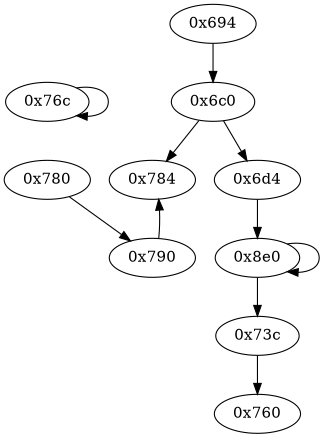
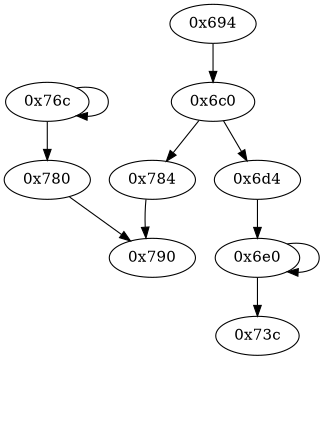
none -> (47, 136)
(160, 224) -> (145, 213)
(257, 258) -> (257, 258)
(257, 414) -> none
